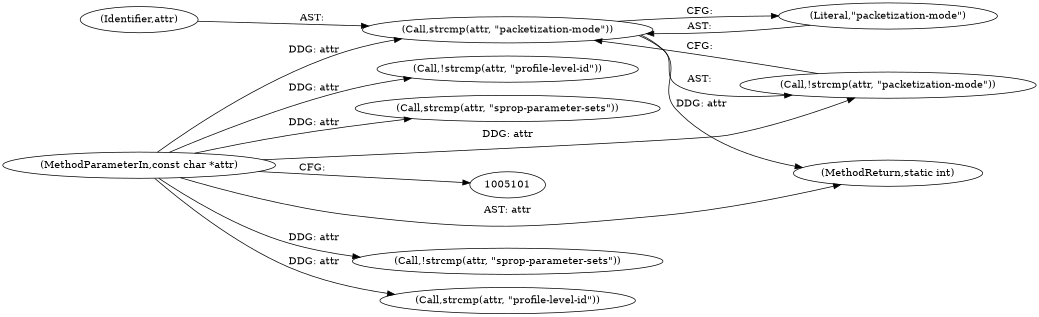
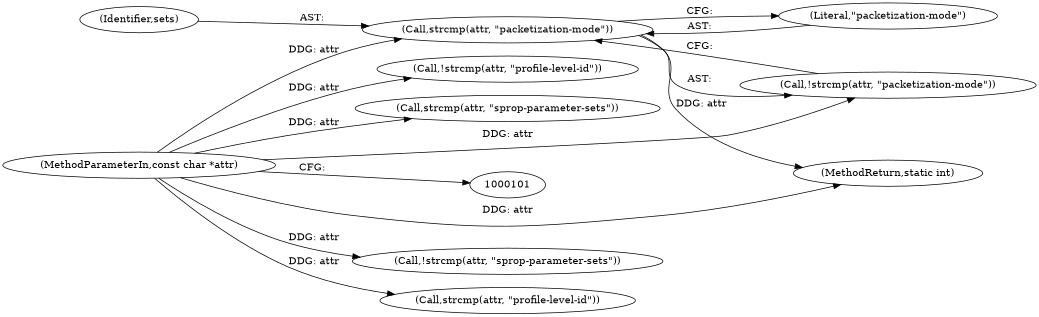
(139, 20) -> (139, 20)
(508, 185) -> (508, 185)
(508, 210) -> (508, 210)
